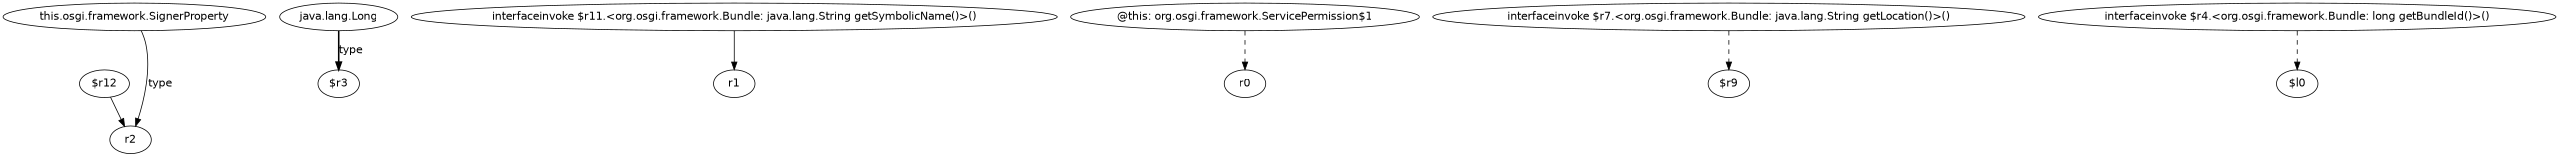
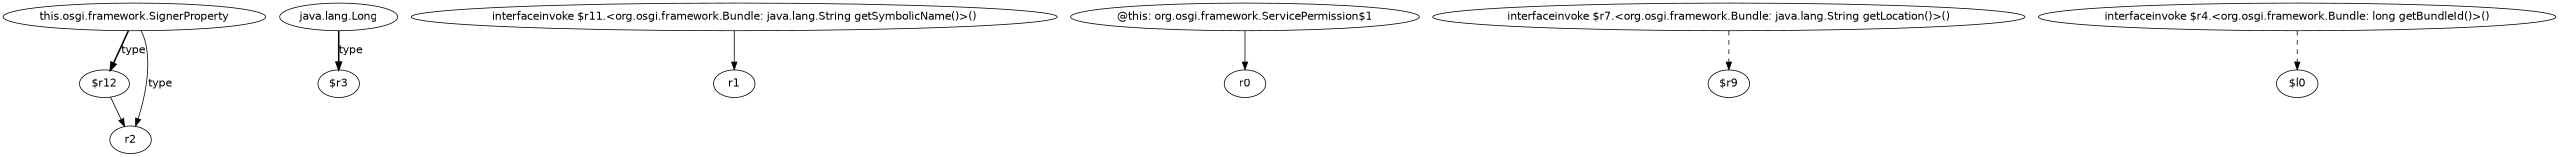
(1245, 46) -> (1245, 46)
none -> (121, 47)
